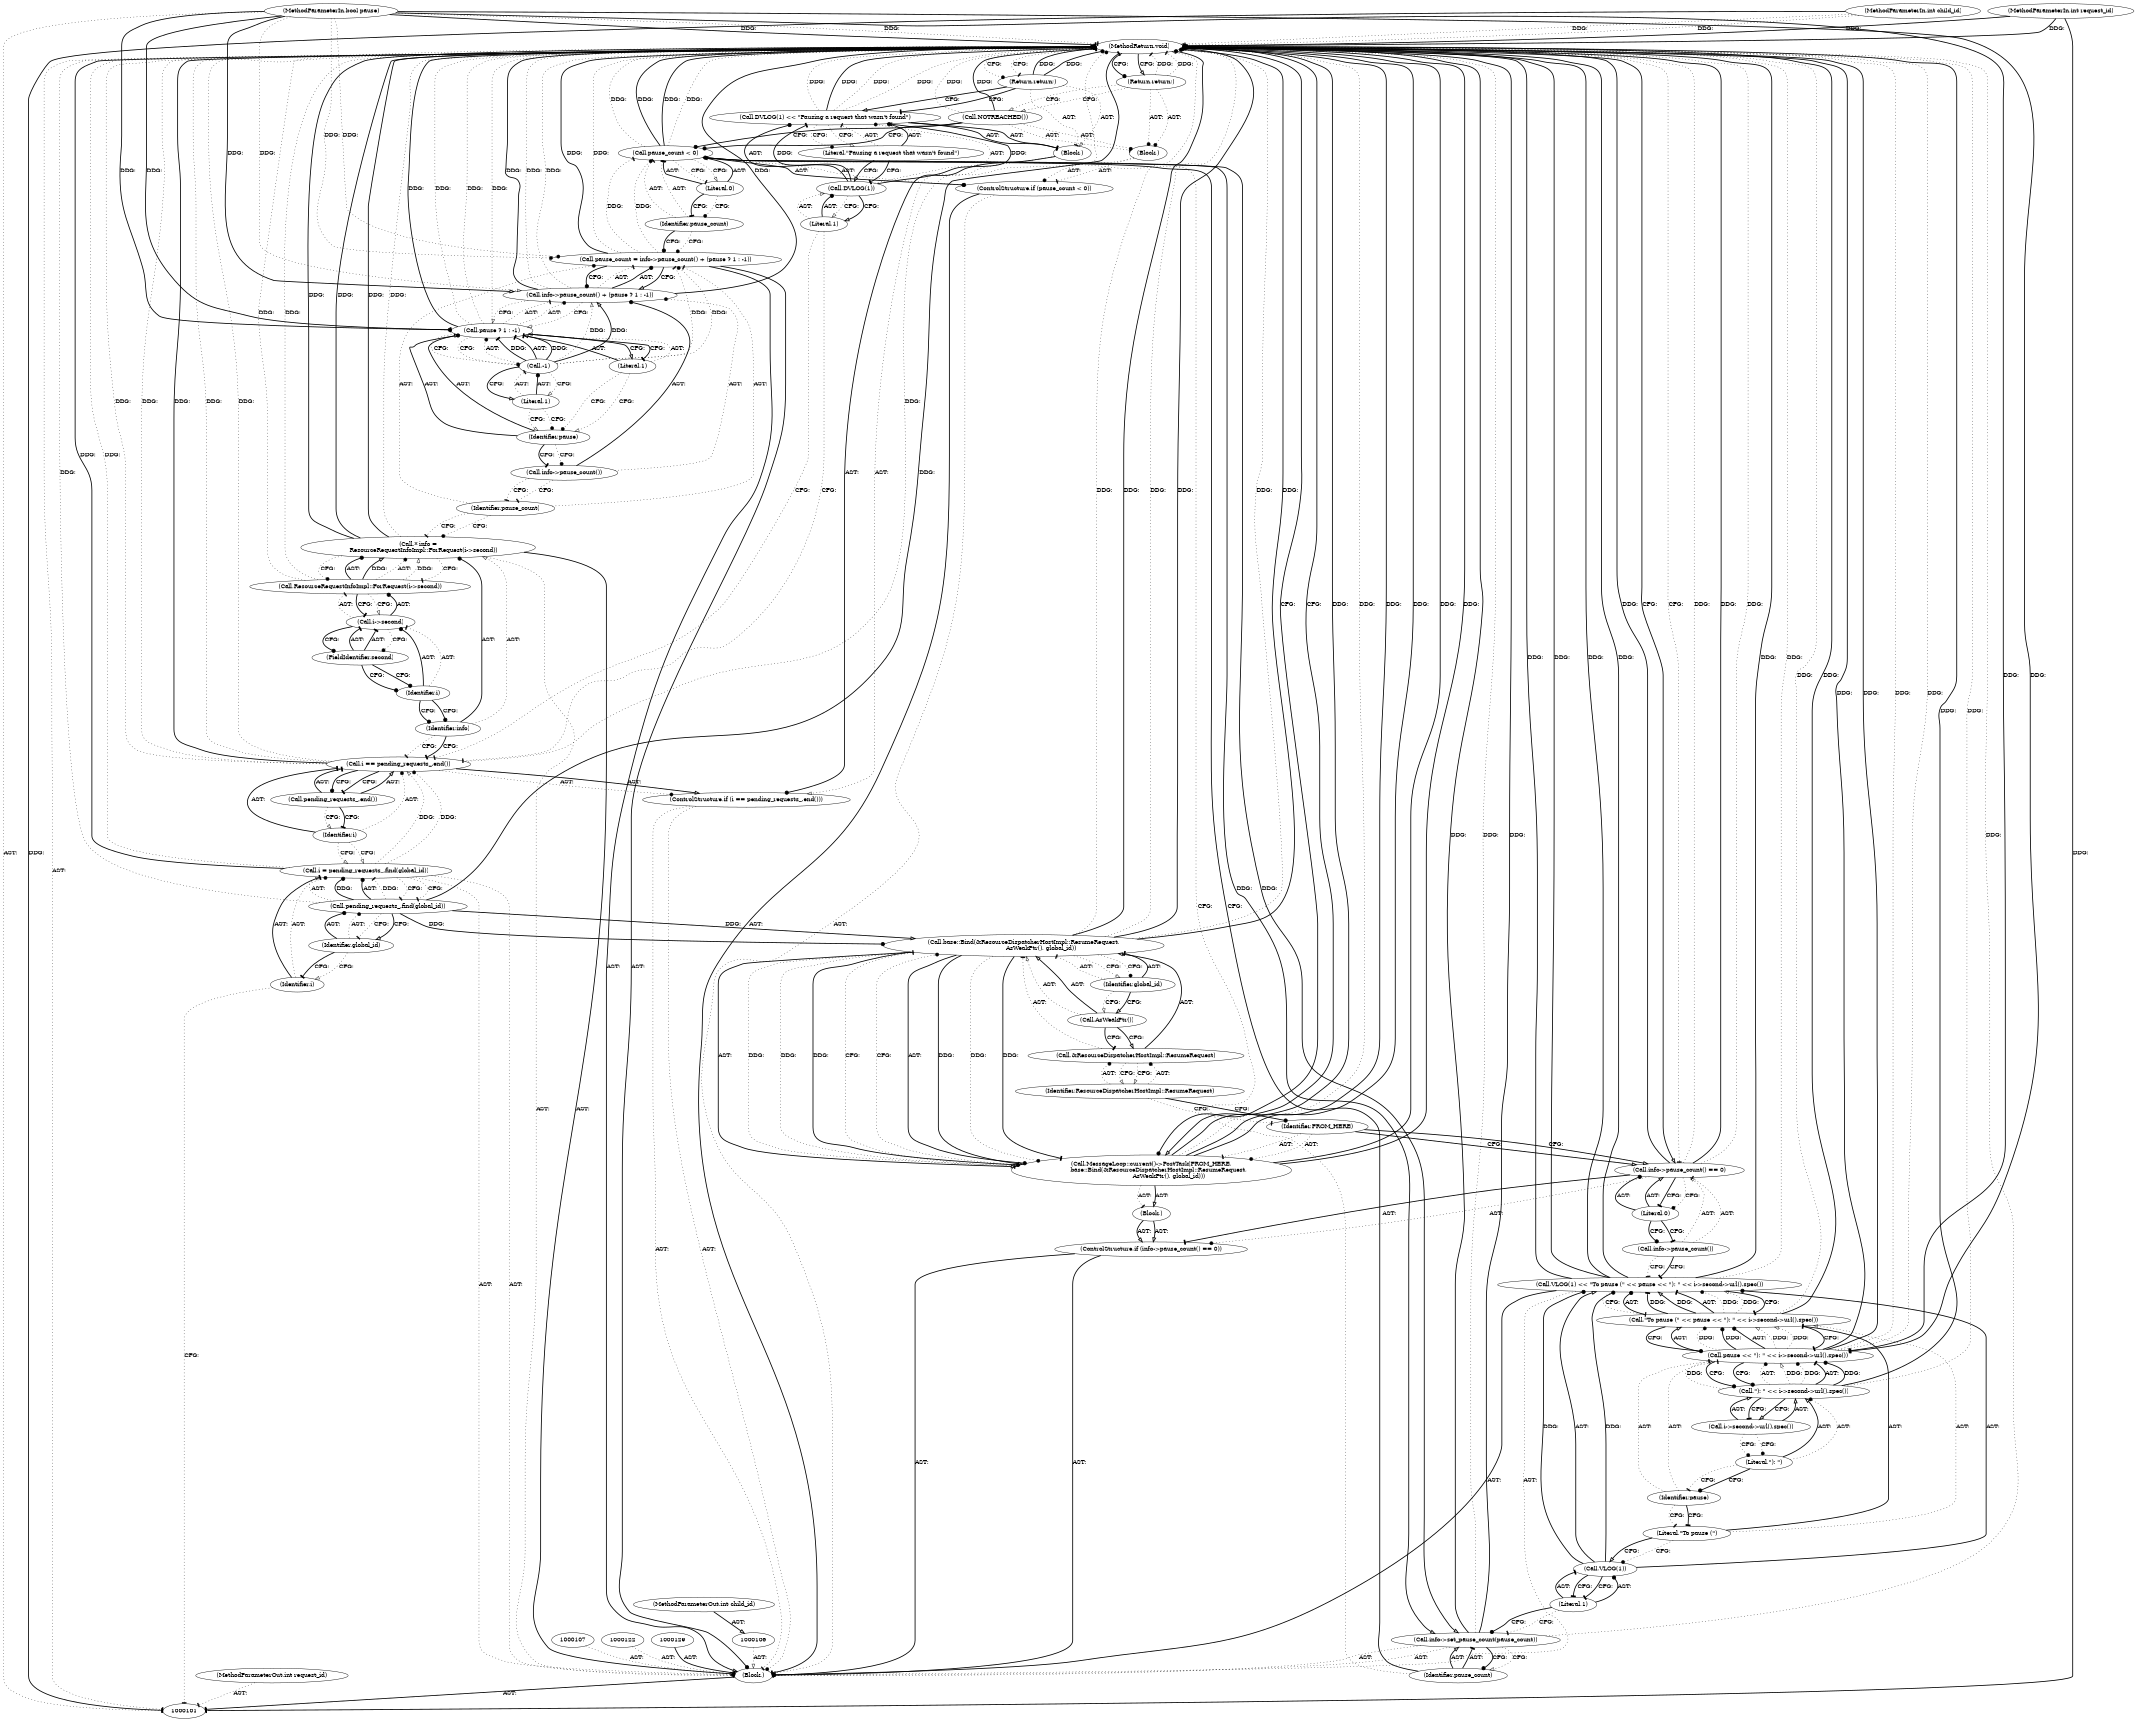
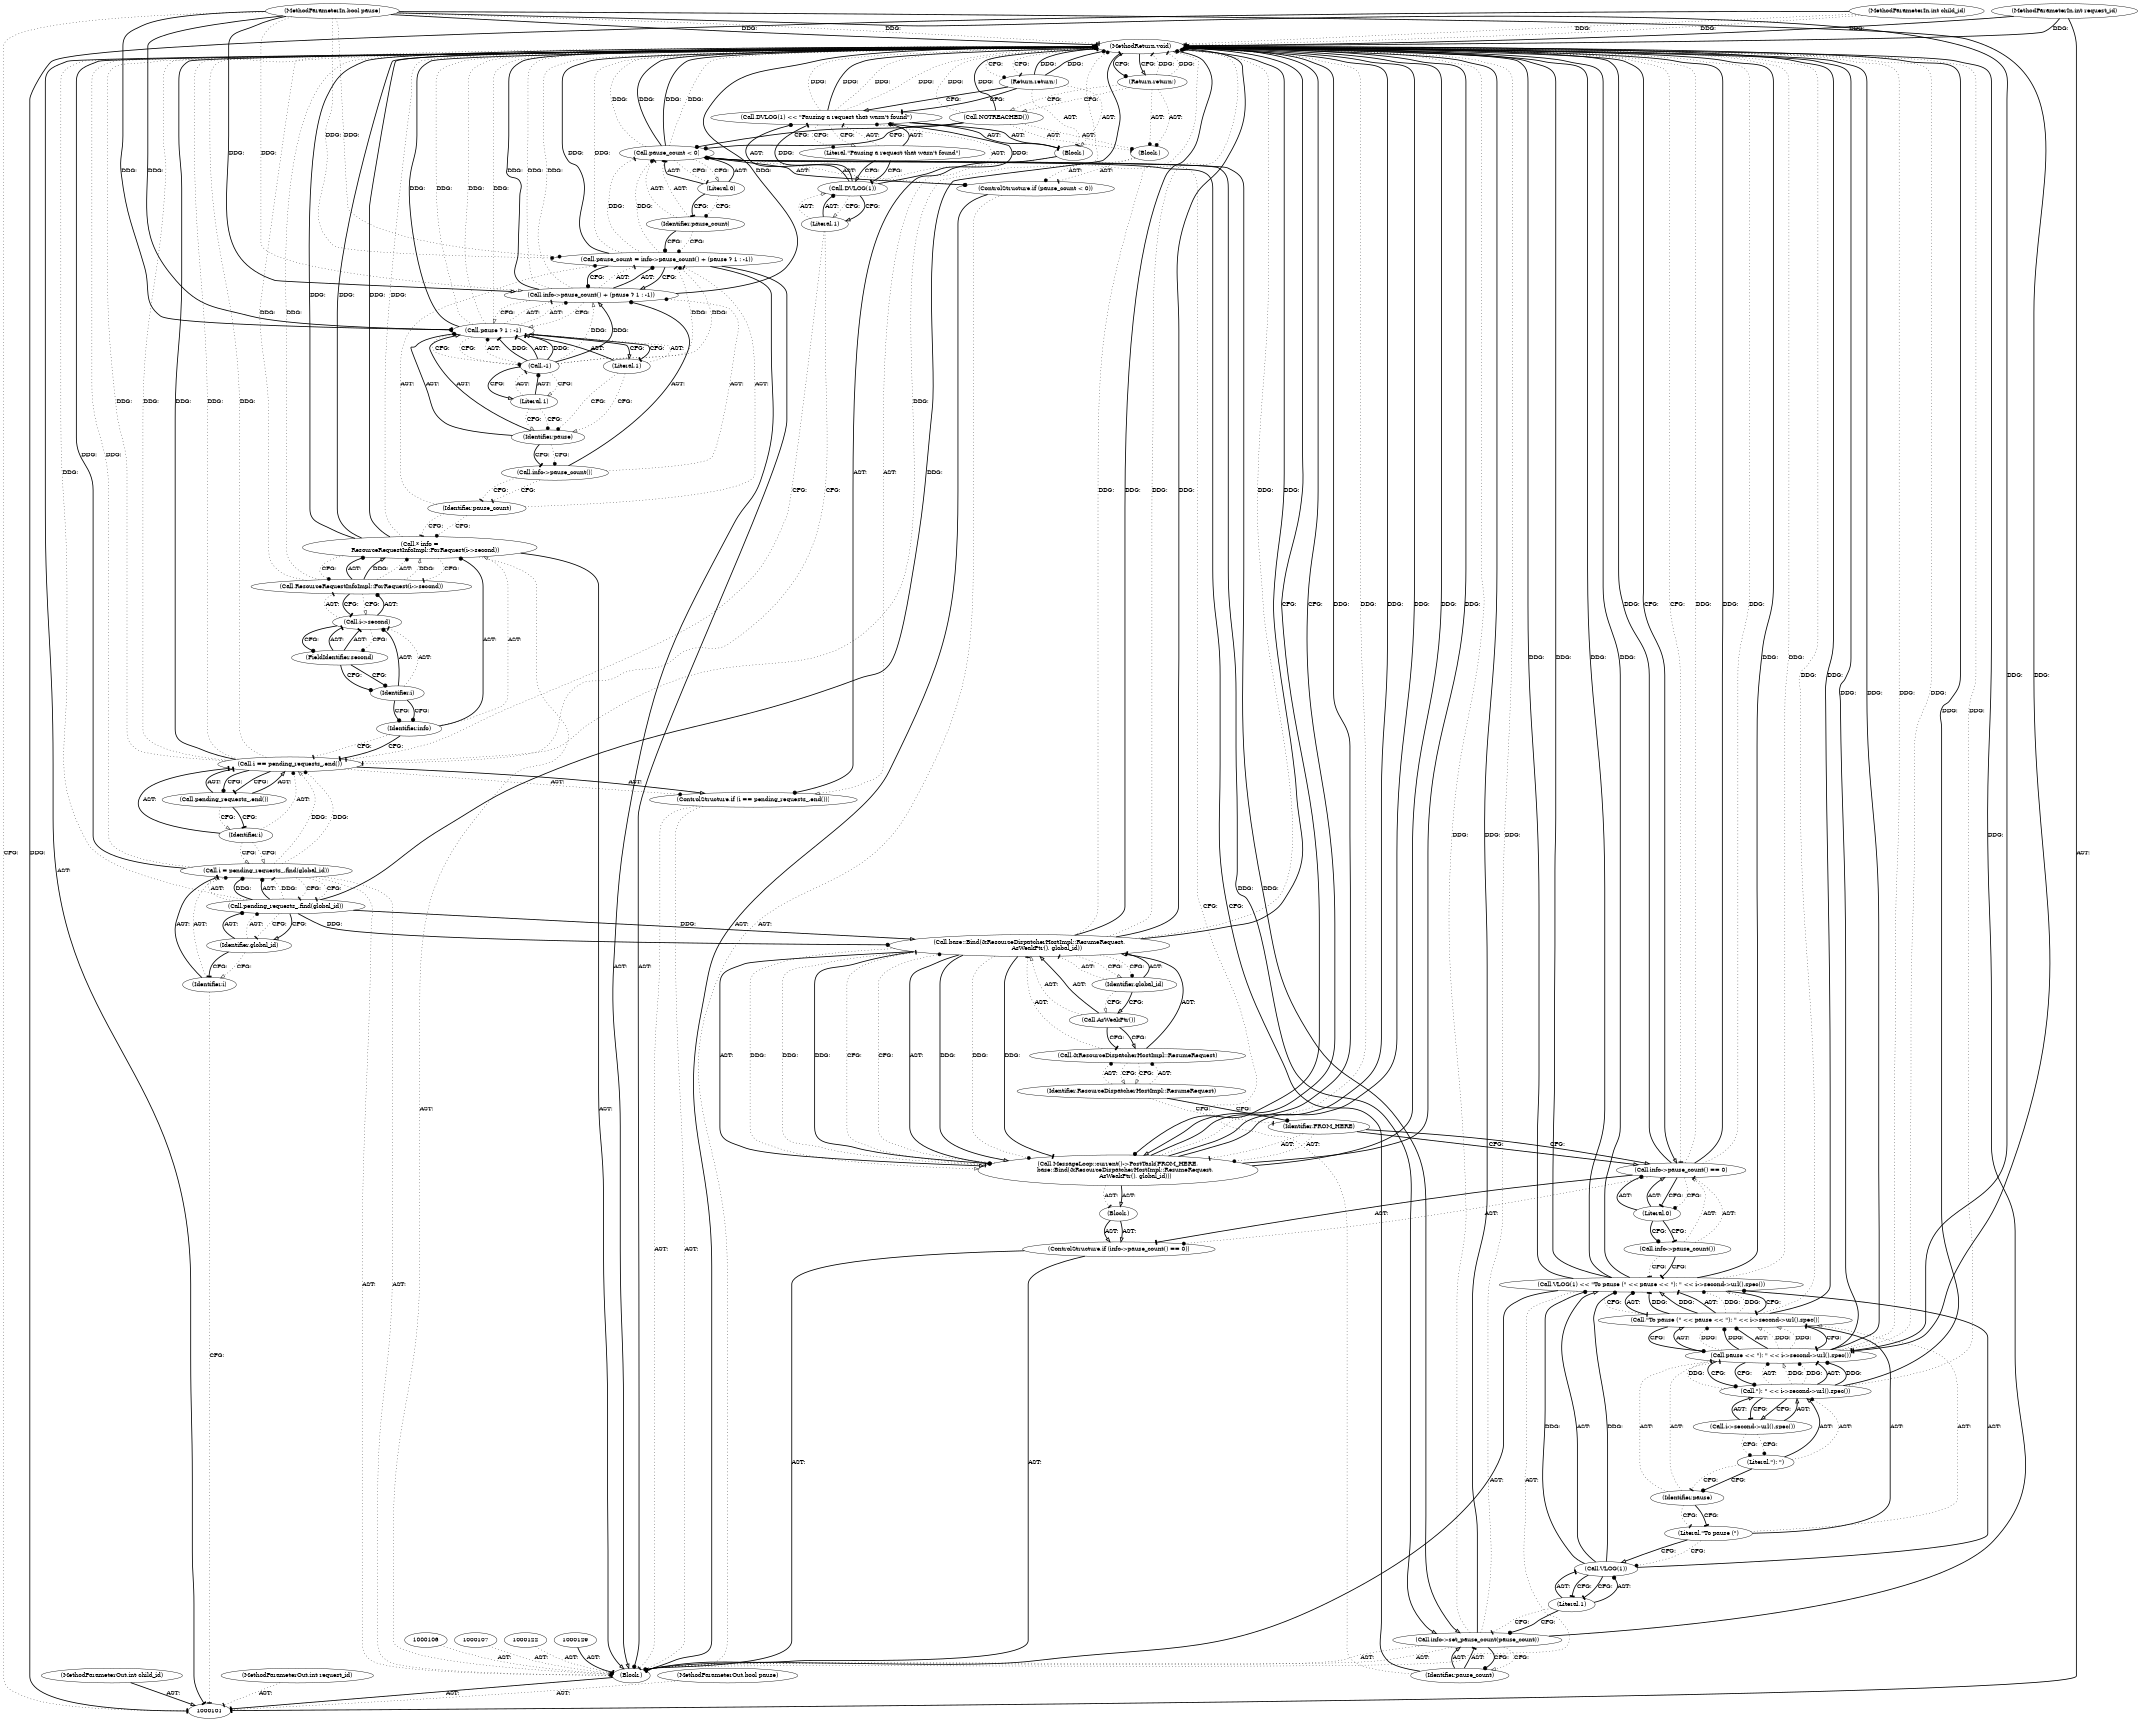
(44, 407) -> (45, 375)
(11, 853) -> (12, 853)
(2081, 853) -> (2084, 853)
(727, 1621) -> (161, 1693)
none -> (728, 1676)
